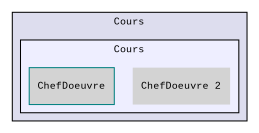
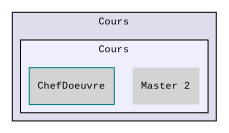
(181, 86) -> (166, 86)
